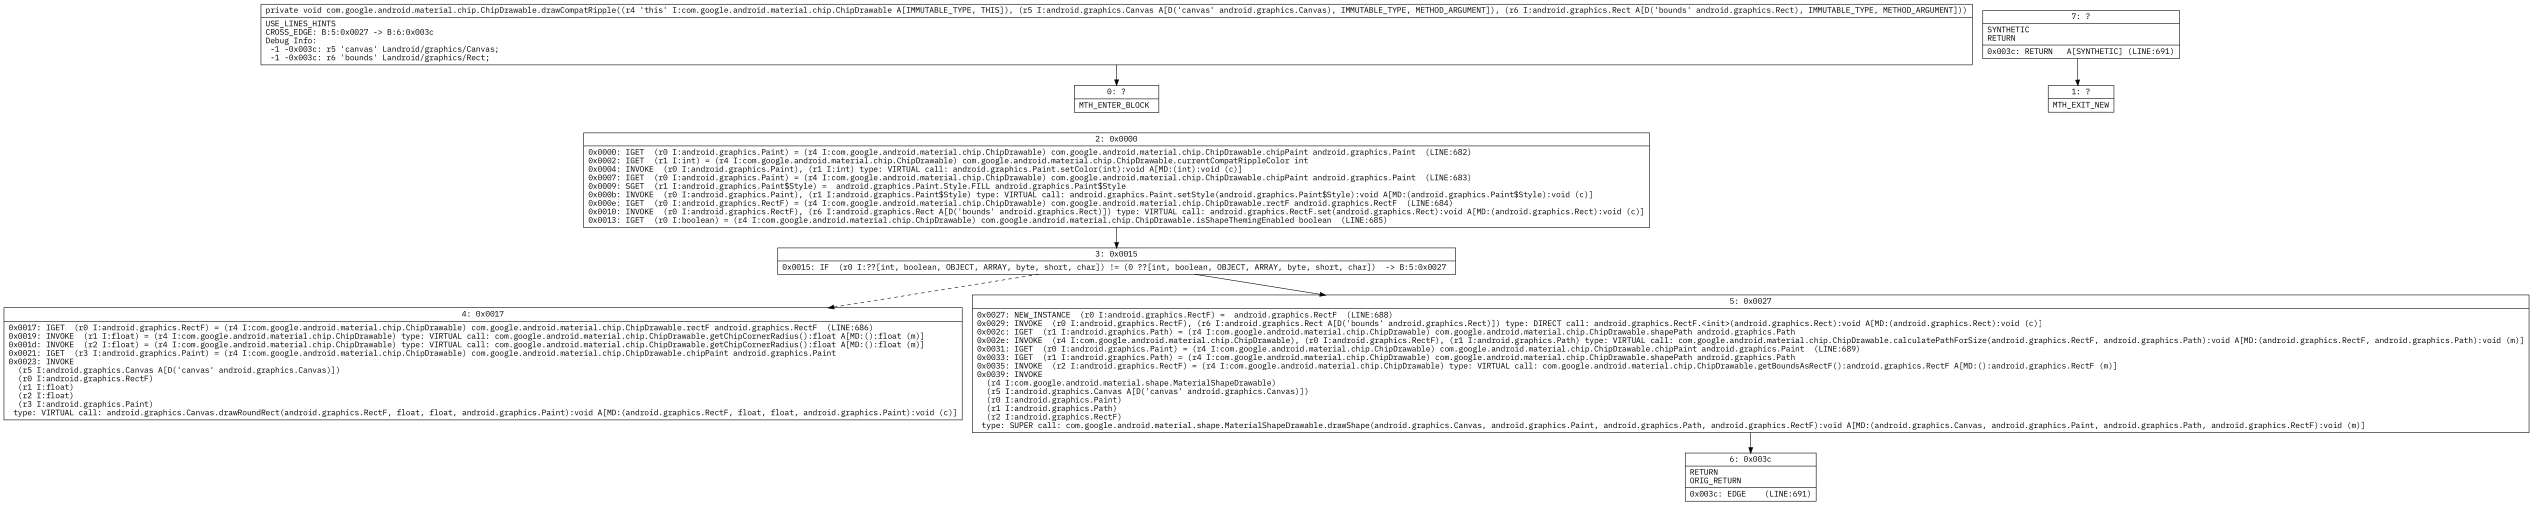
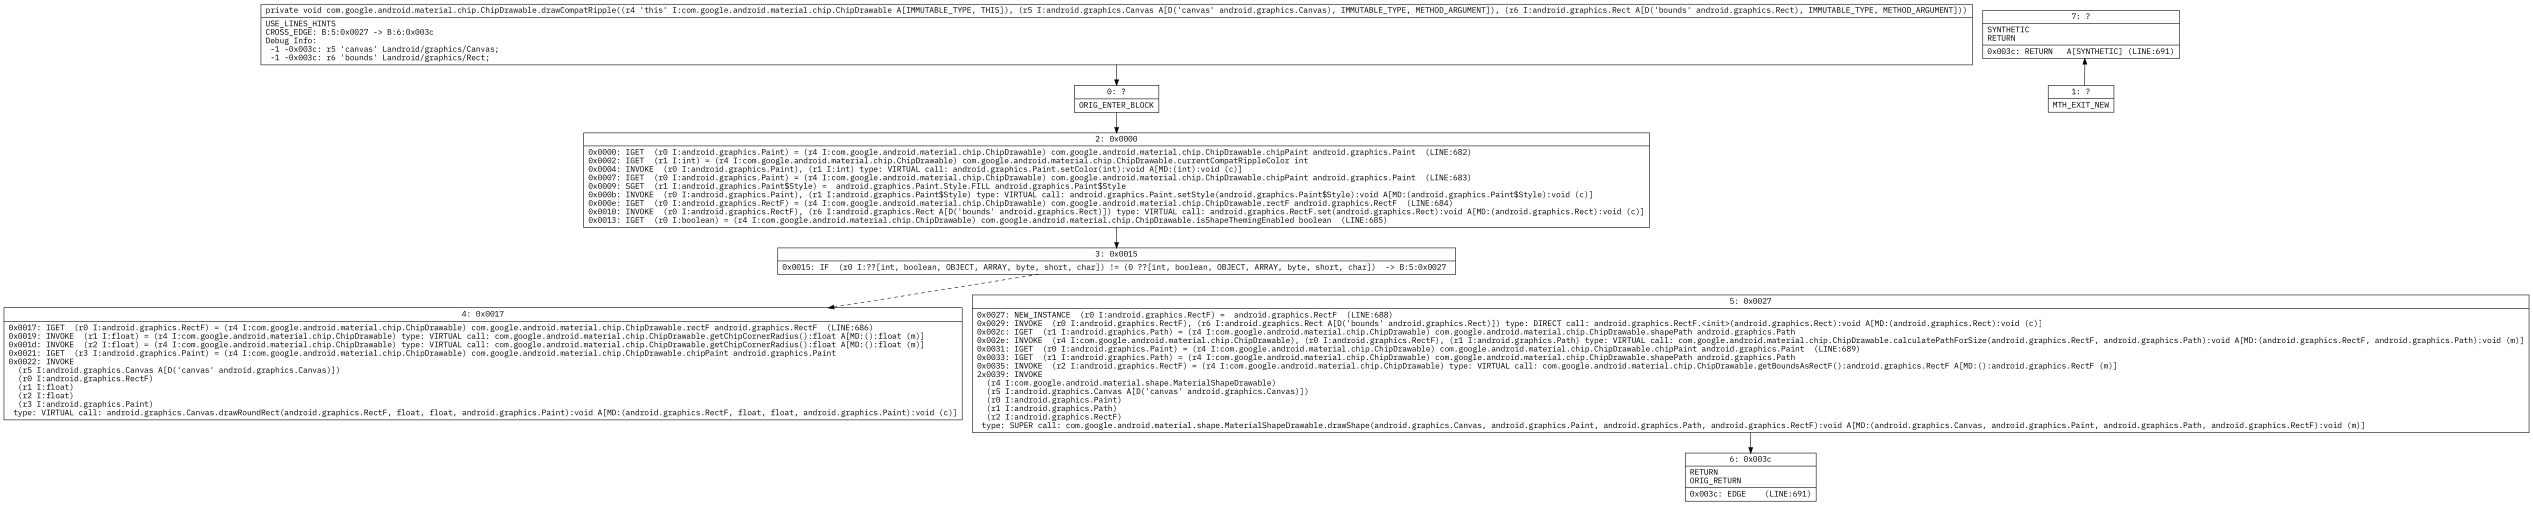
(2077, 69) -> (2085, 75)
(1114, 105) -> (1117, 105)
none -> (1117, 120)
(1257, 284) -> none
(46, 362) -> (46, 362)
(1015, 375) -> (1015, 375)
